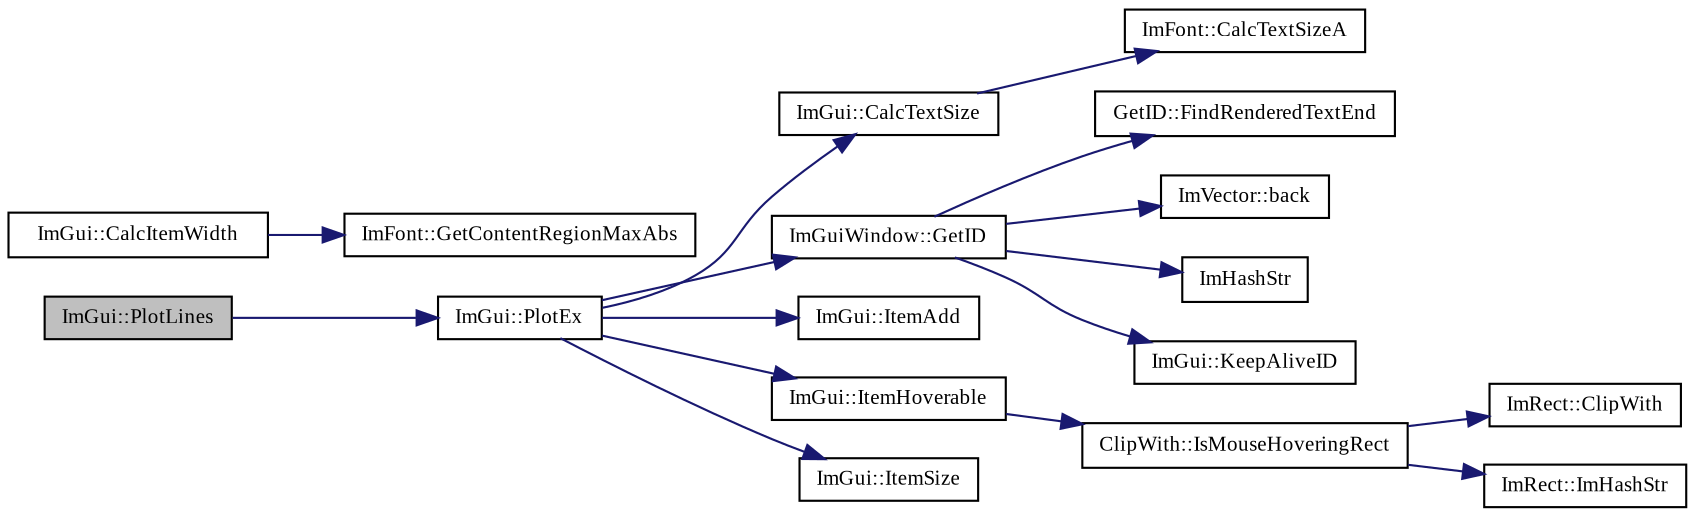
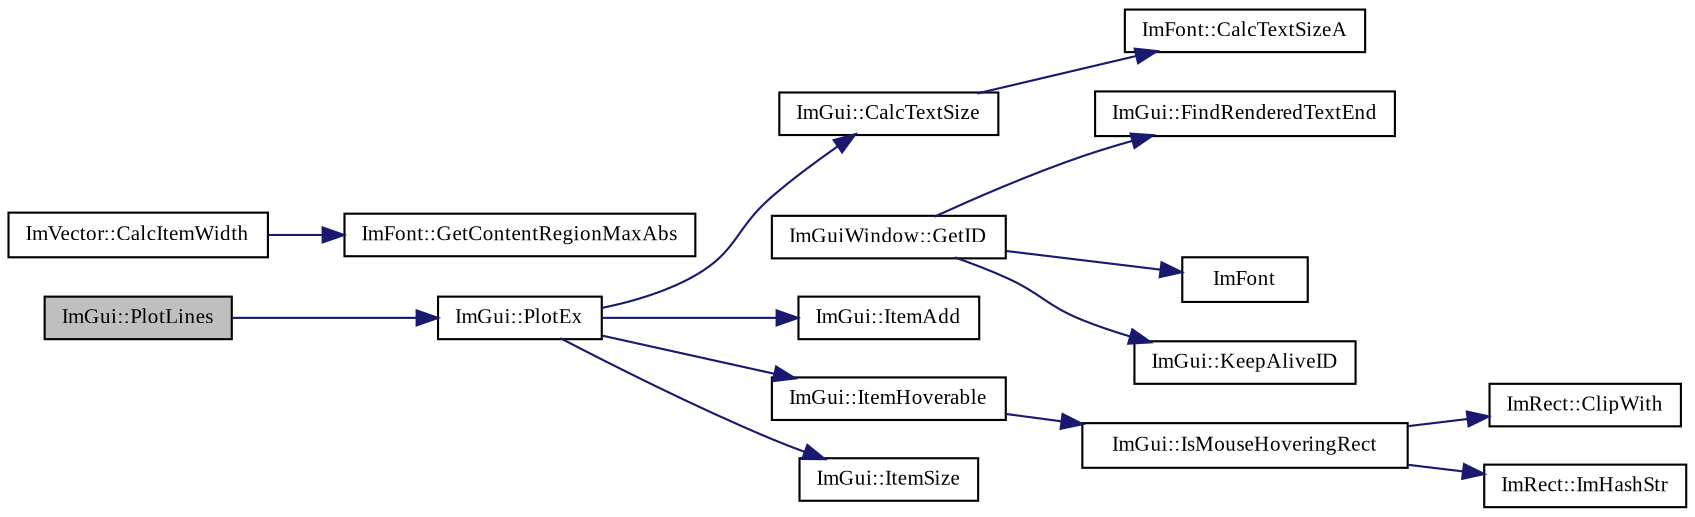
(1245, 114) -> (1245, 114)
(1245, 197) -> none
(138, 235) -> (138, 235)
(723, 273) -> none
(1245, 280) -> (1245, 280)
(1245, 445) -> (1245, 445)
